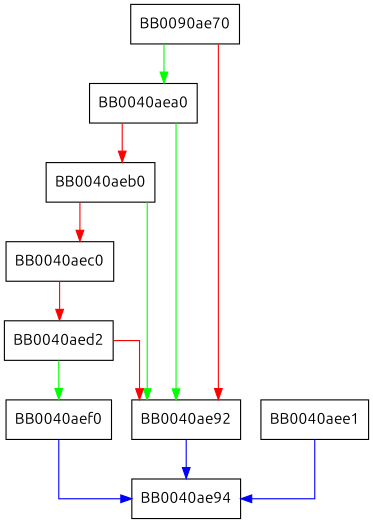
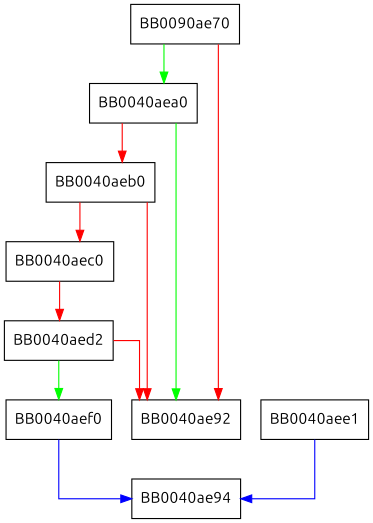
(147, 295) -> (147, 295)
(186, 454) -> none
